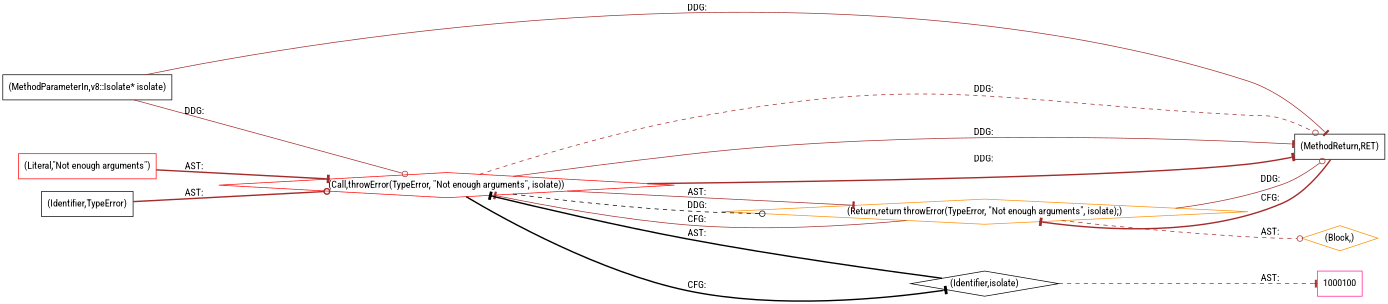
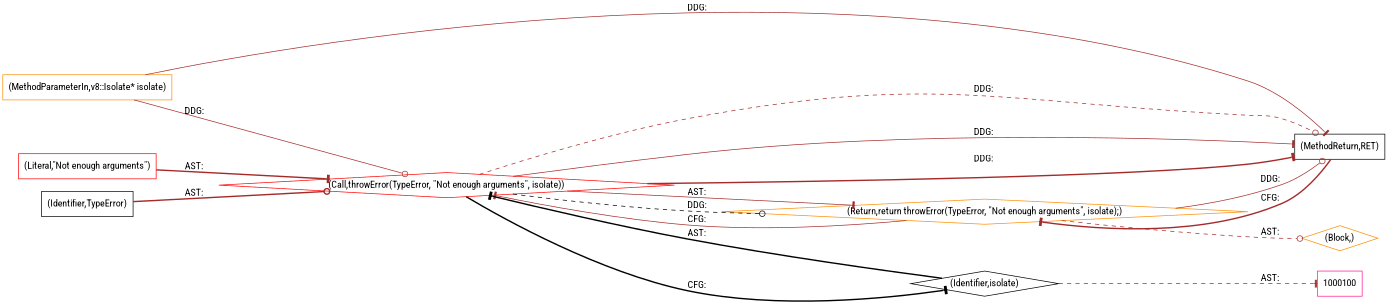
(87, 87) -> (87, 87)
